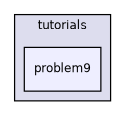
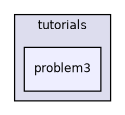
(63, 69) -> (63, 69)
